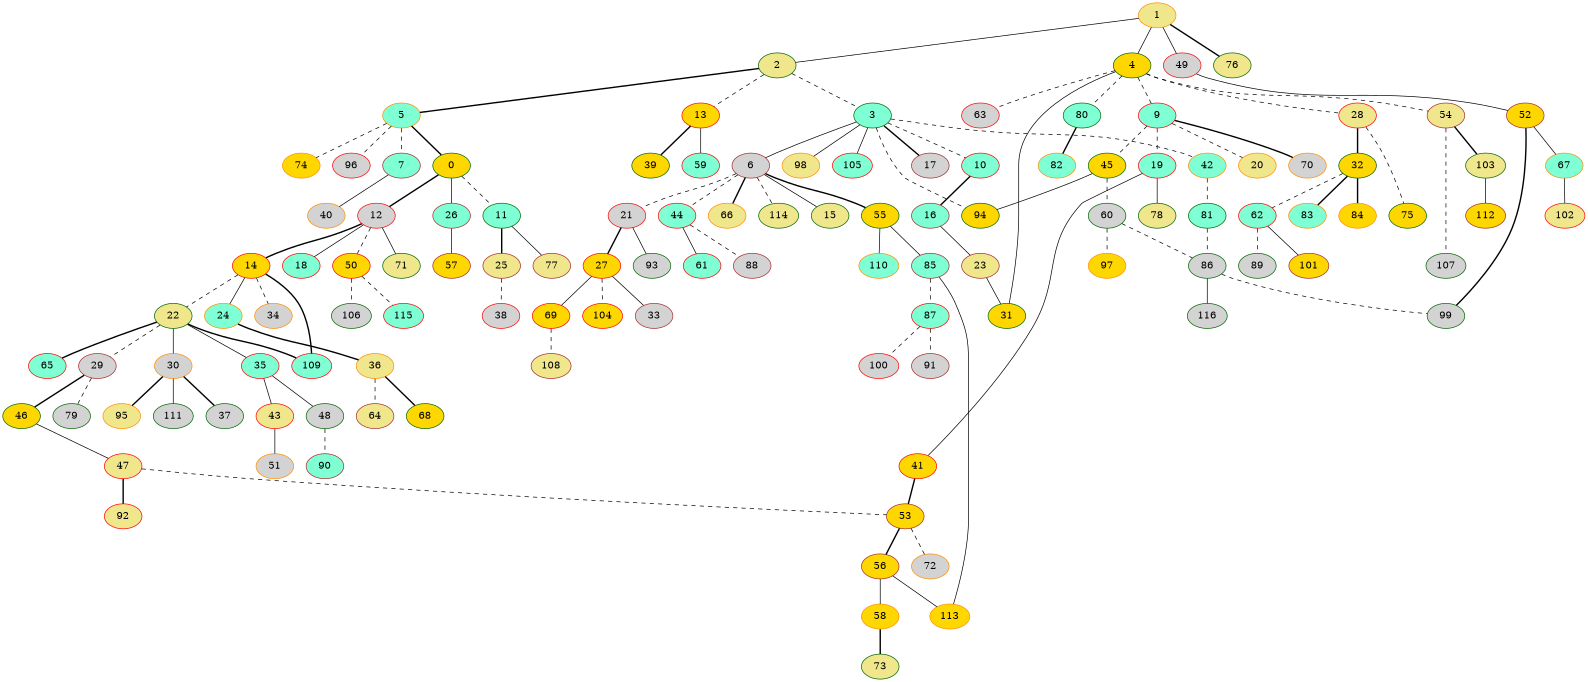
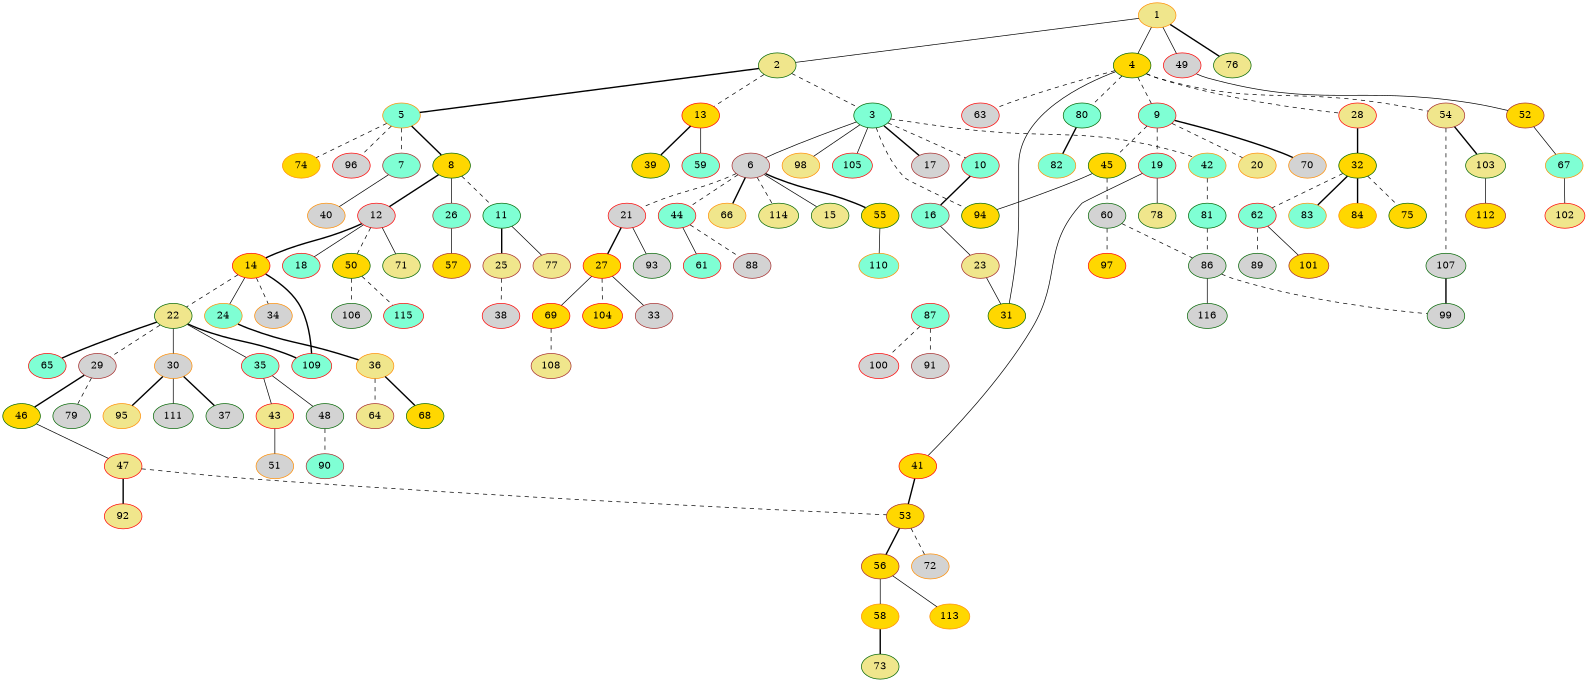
(1388, 164) -> (1383, 191)
(452, 166) -> (452, 166)
(1513, 225) -> (1446, 291)
(351, 266) -> (351, 266)
(930, 266) -> none
(1107, 266) -> (1107, 266)
